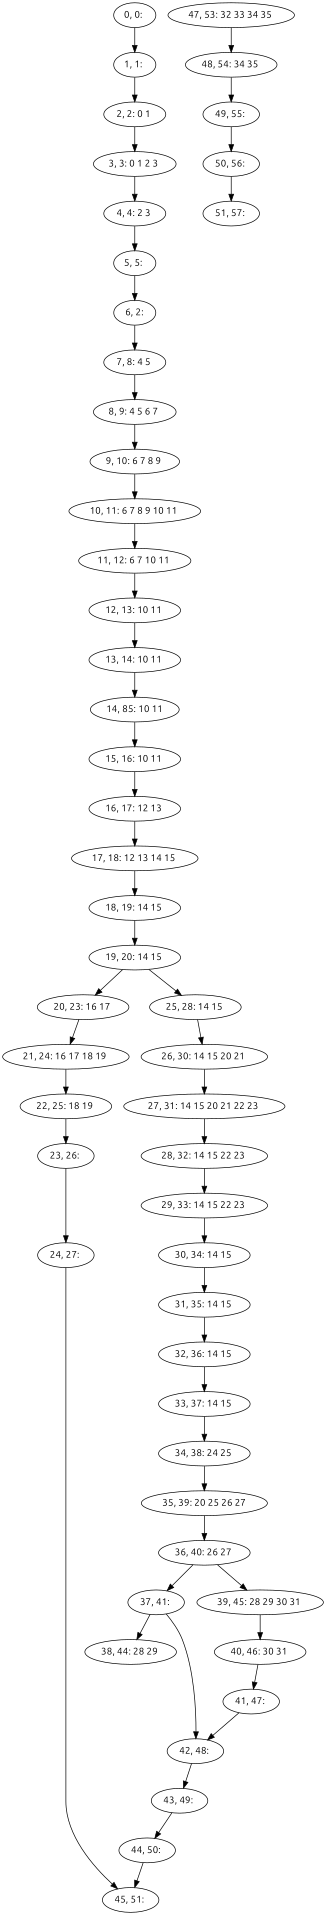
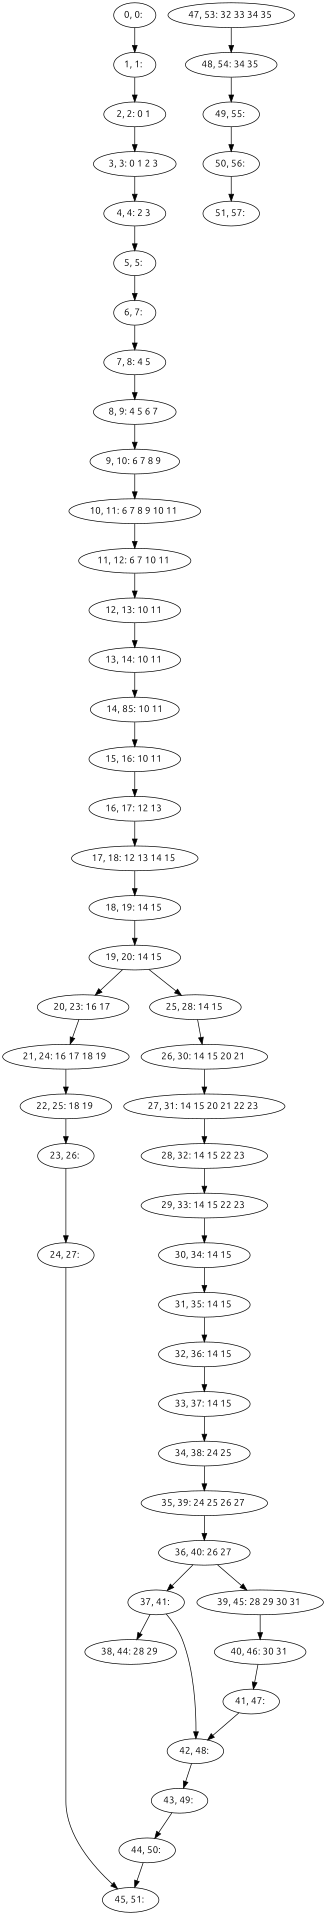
(135, 313) -> (135, 313)
(204, 1503) -> (204, 1503)
